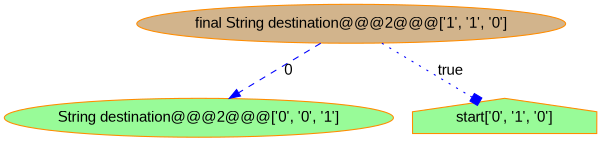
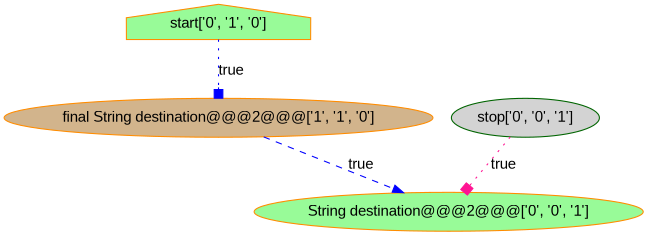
(426, 70) -> (219, 63)
(289, 71) -> (361, 165)
none -> (525, 118)
